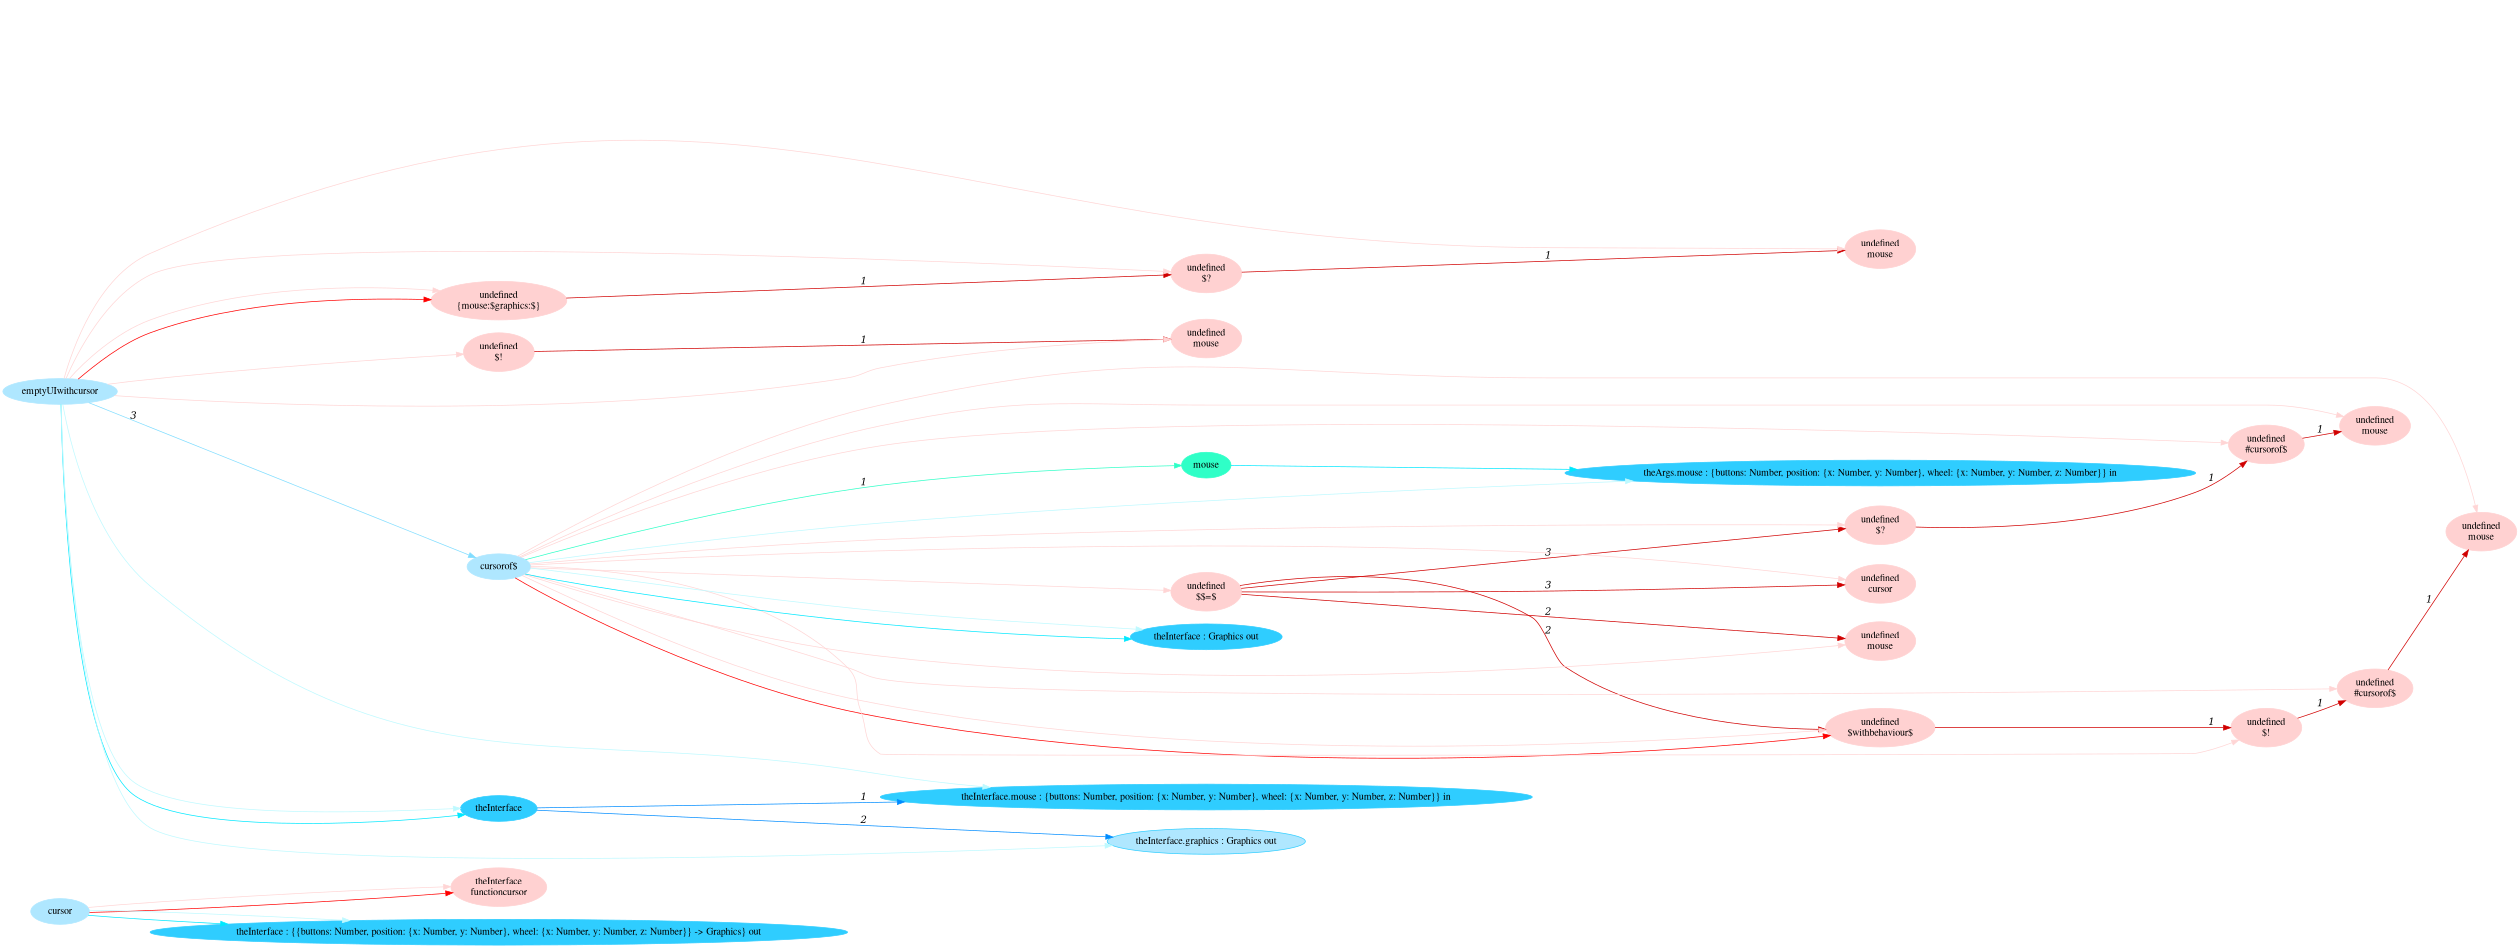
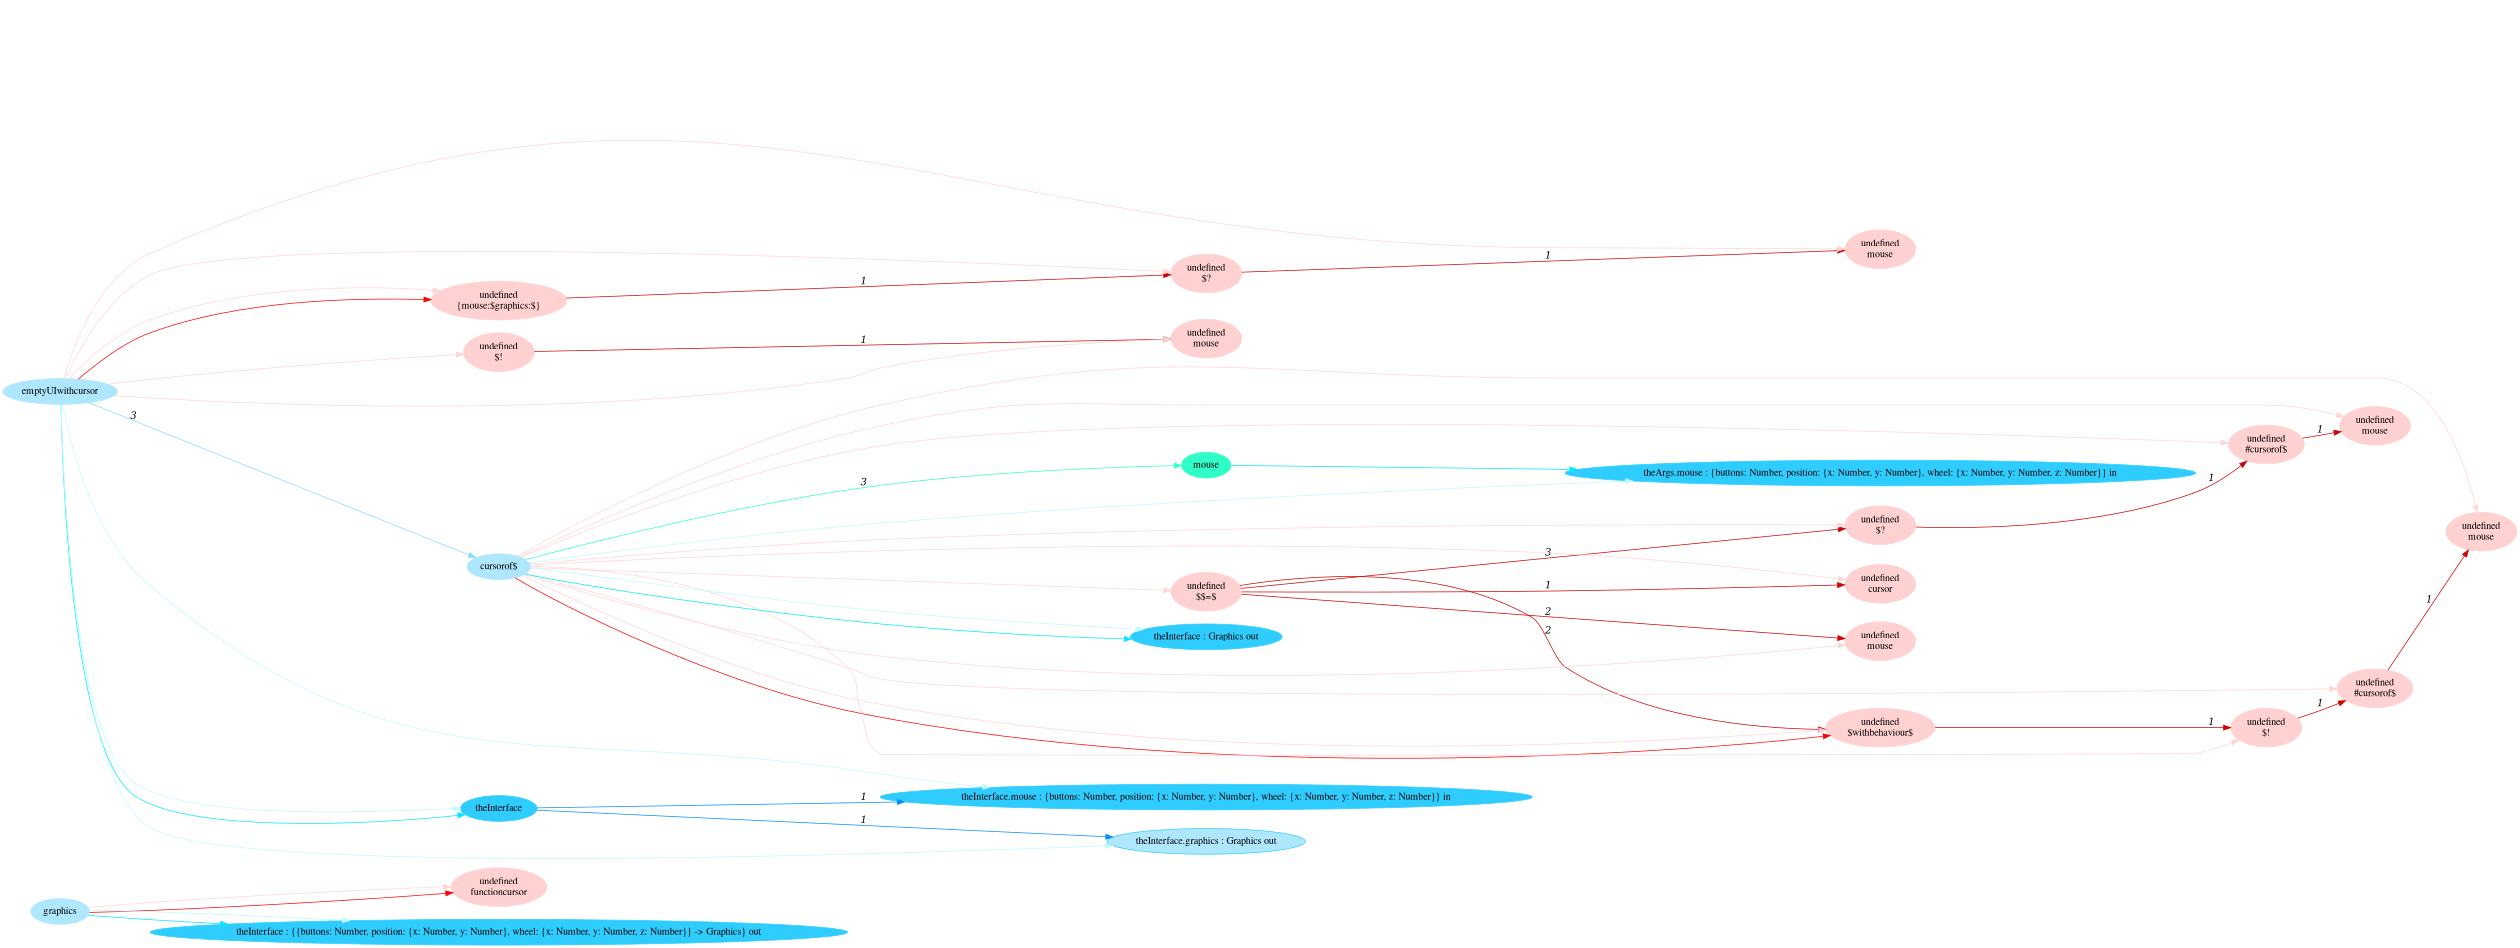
(864, 483) -> (864, 483)
(1549, 586) -> (1549, 586)
(864, 820) -> (864, 820)
(499, 887) -> (499, 887)
(60, 911) -> (60, 911)
